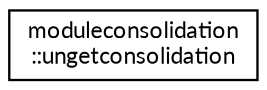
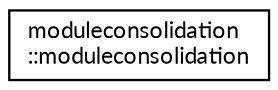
(133, 45) -> (139, 45)
